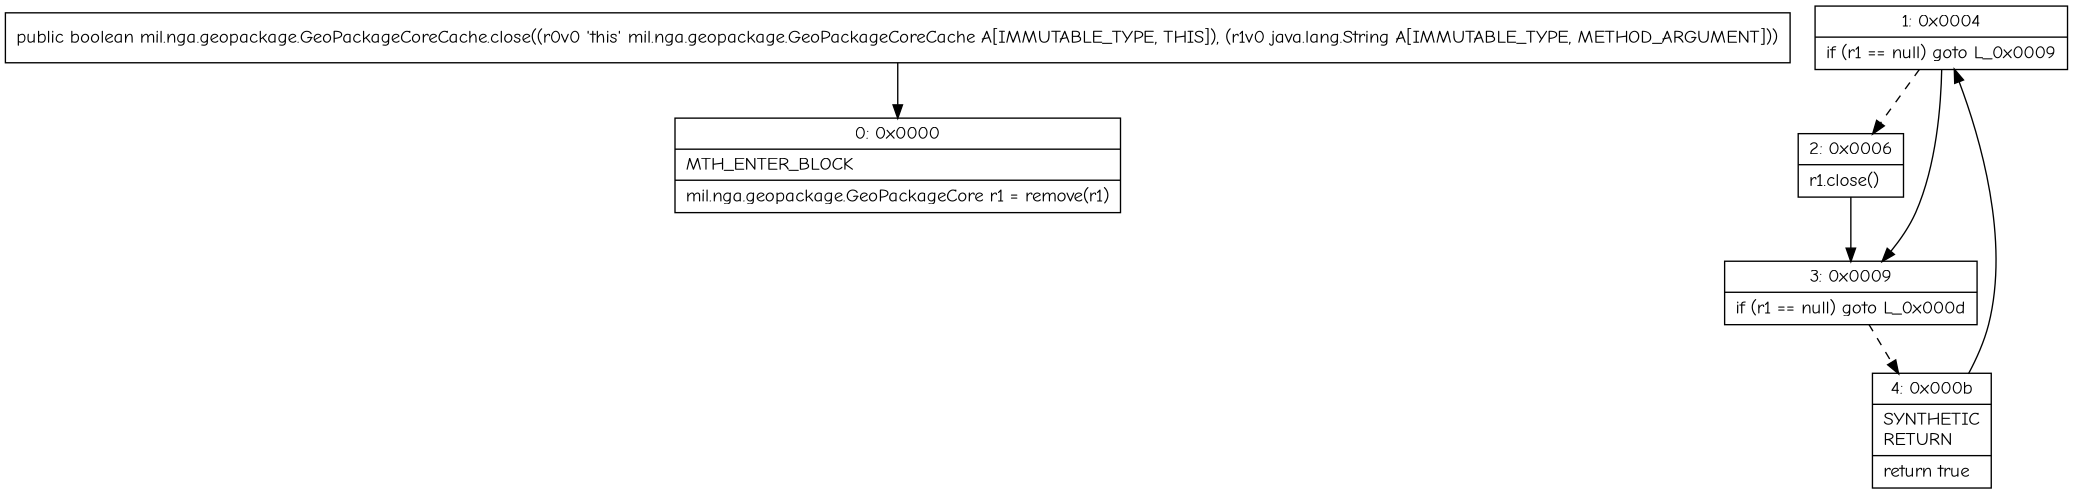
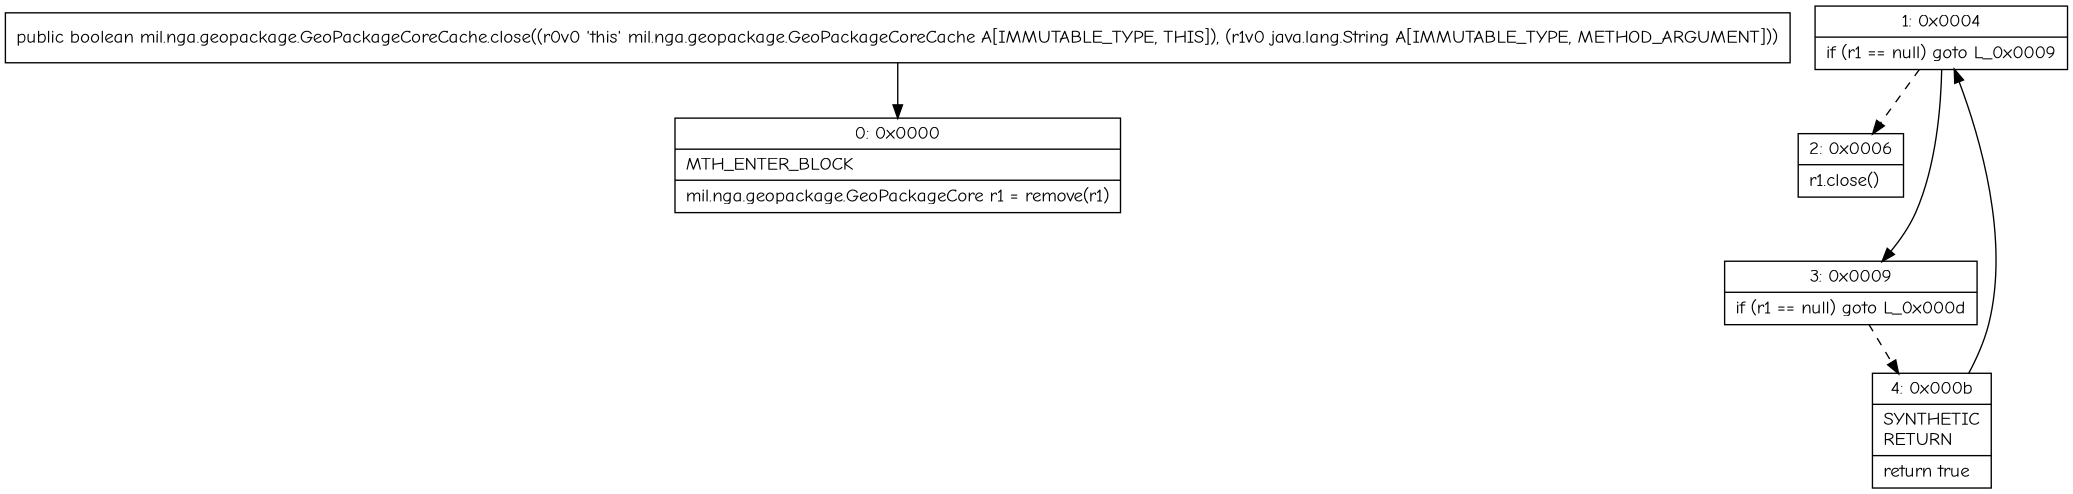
(1851, 223) -> none
